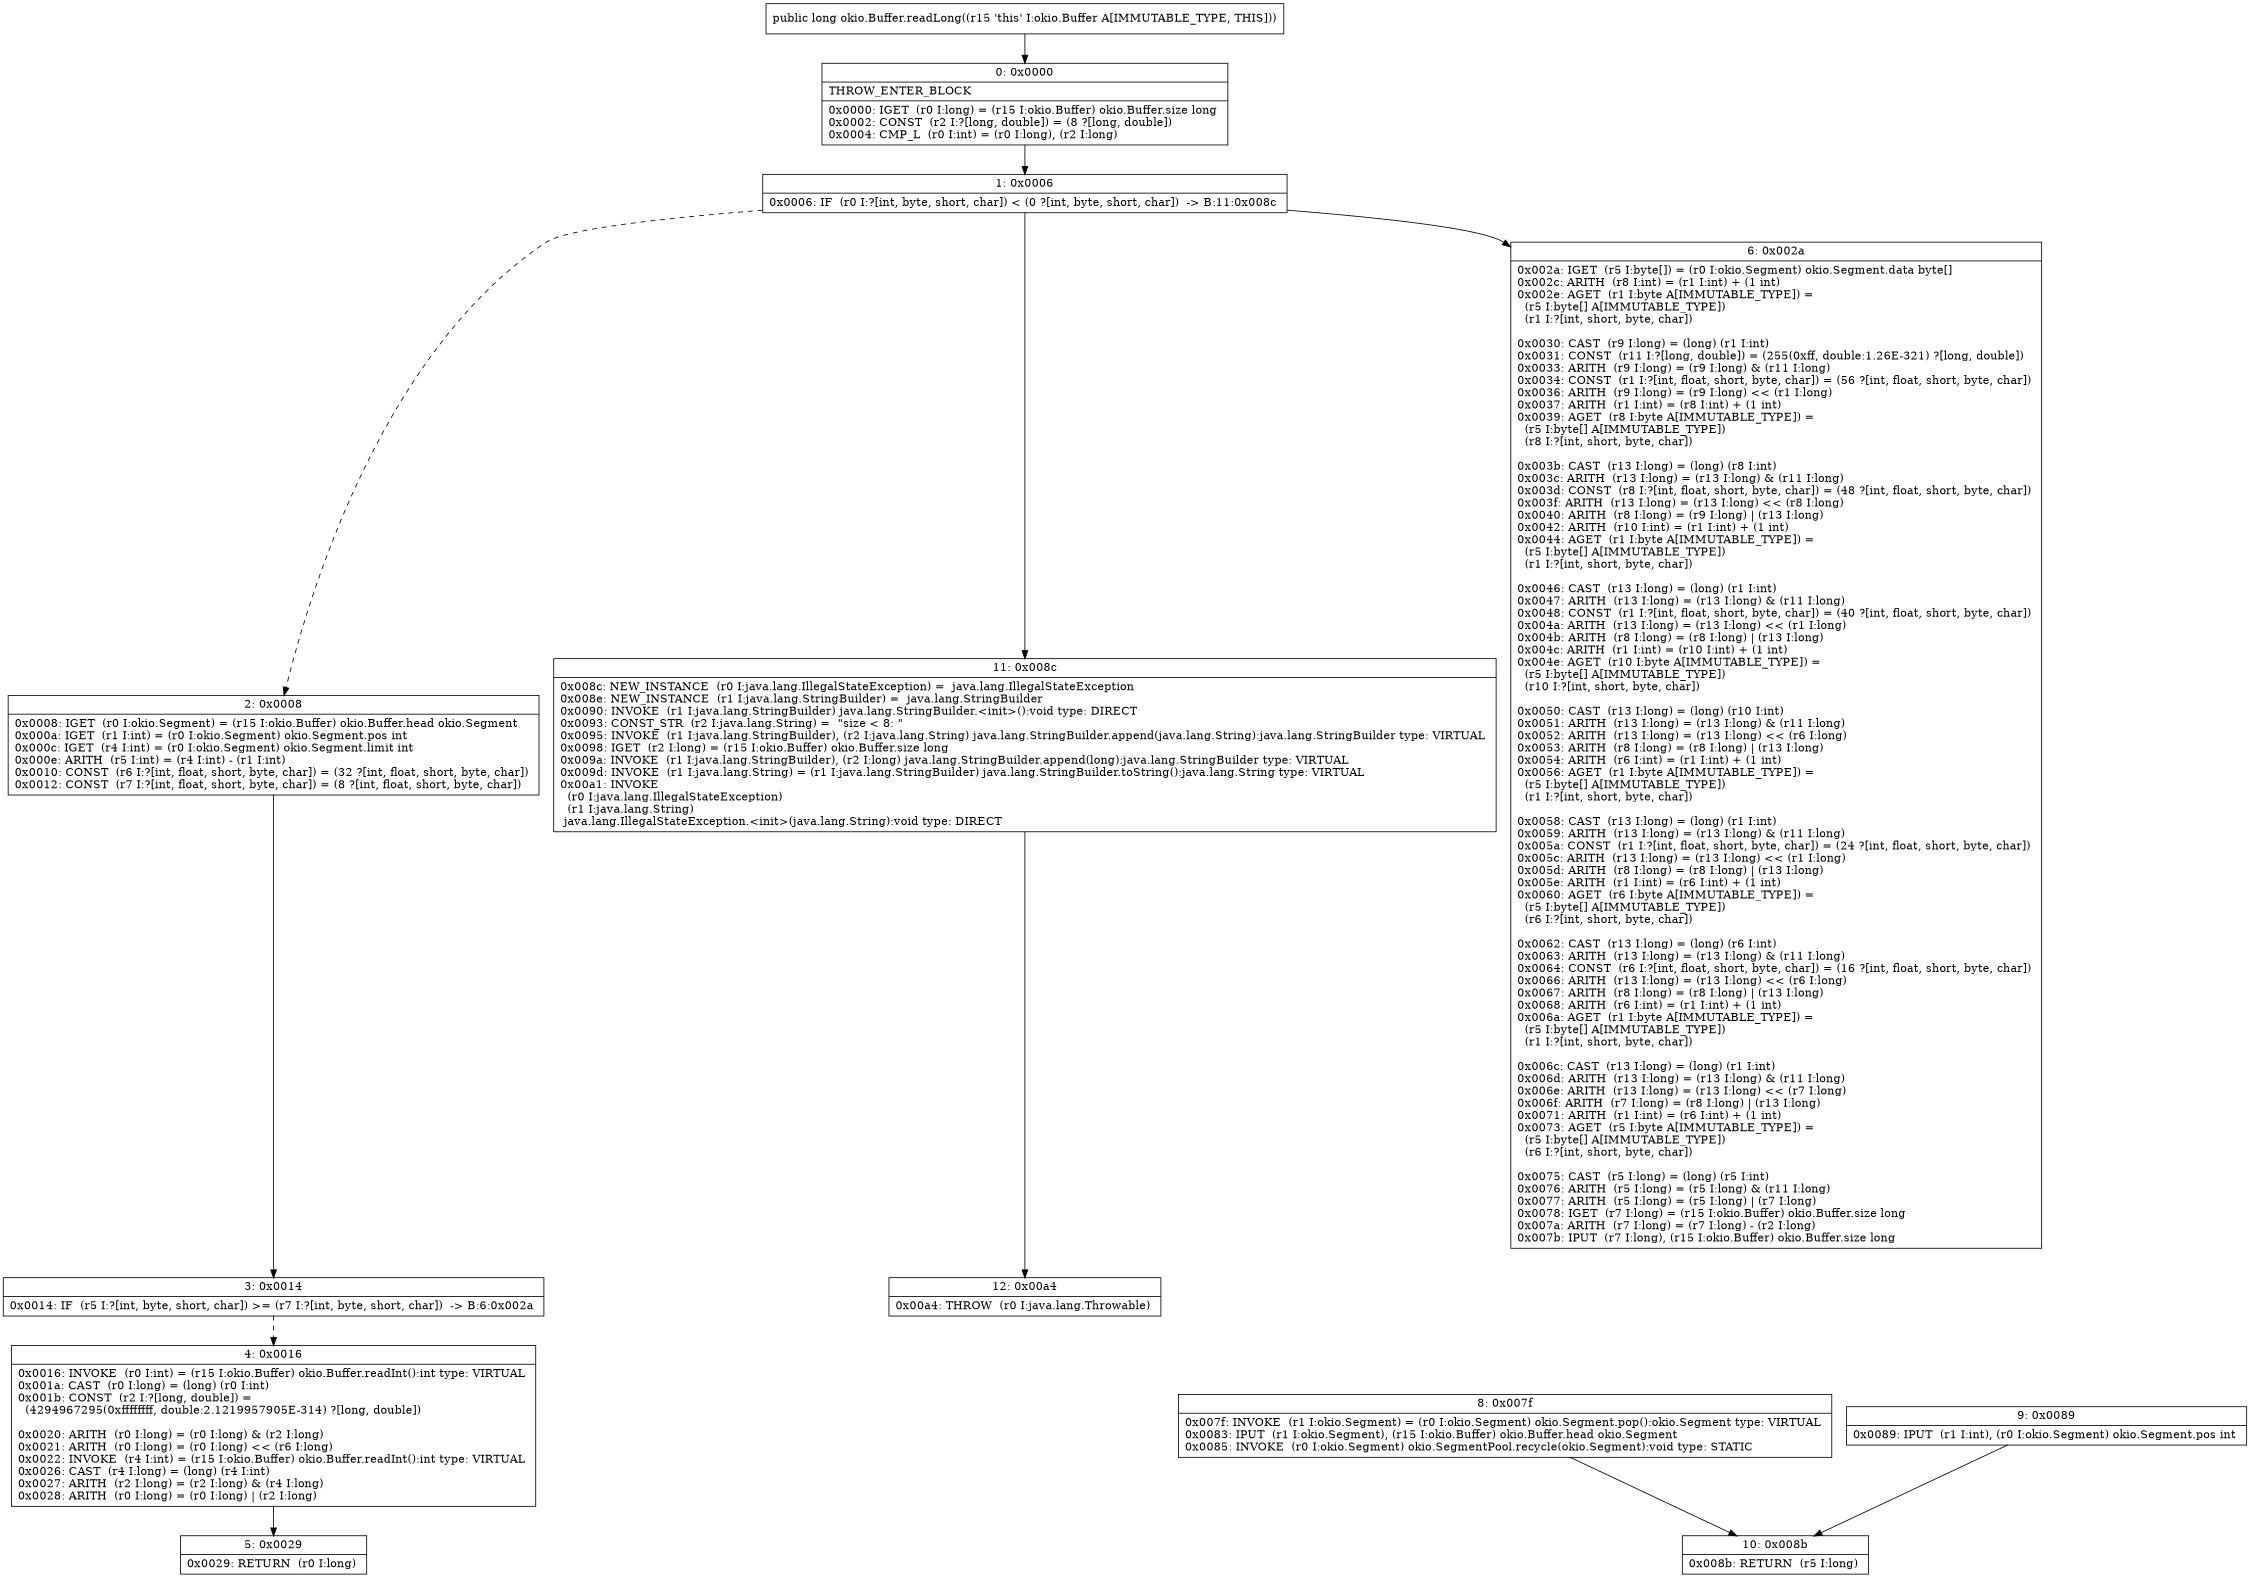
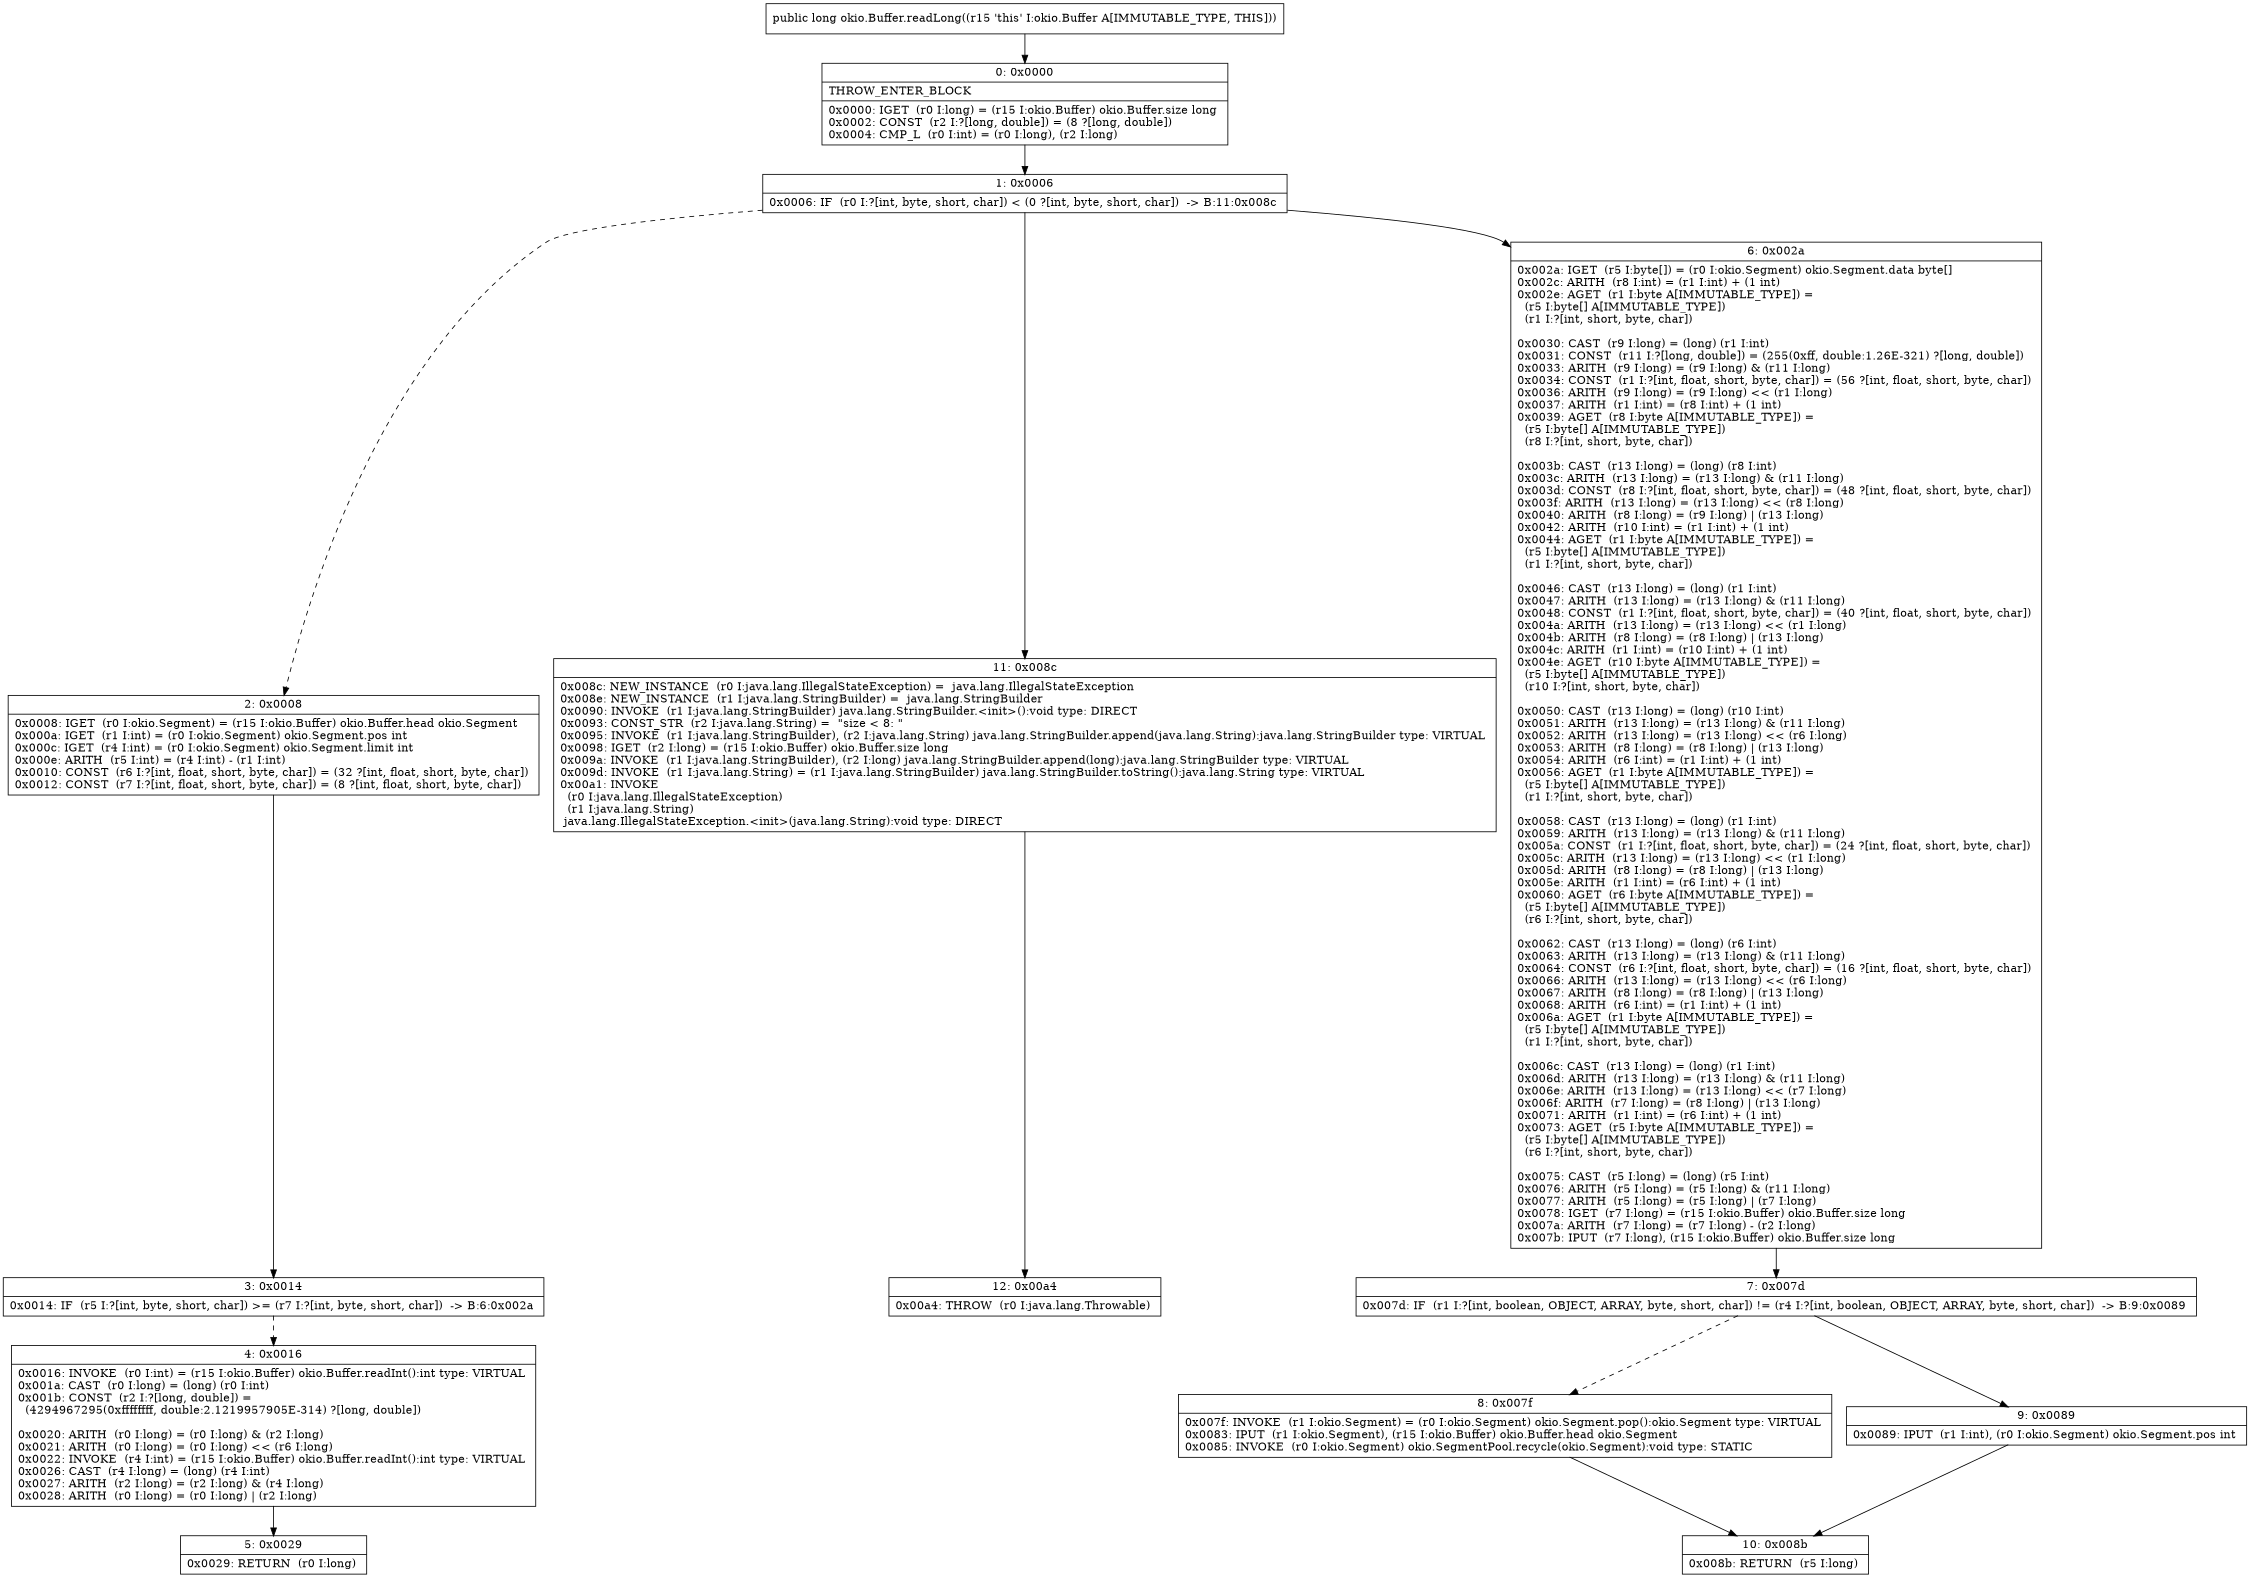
none -> (1776, 1297)
